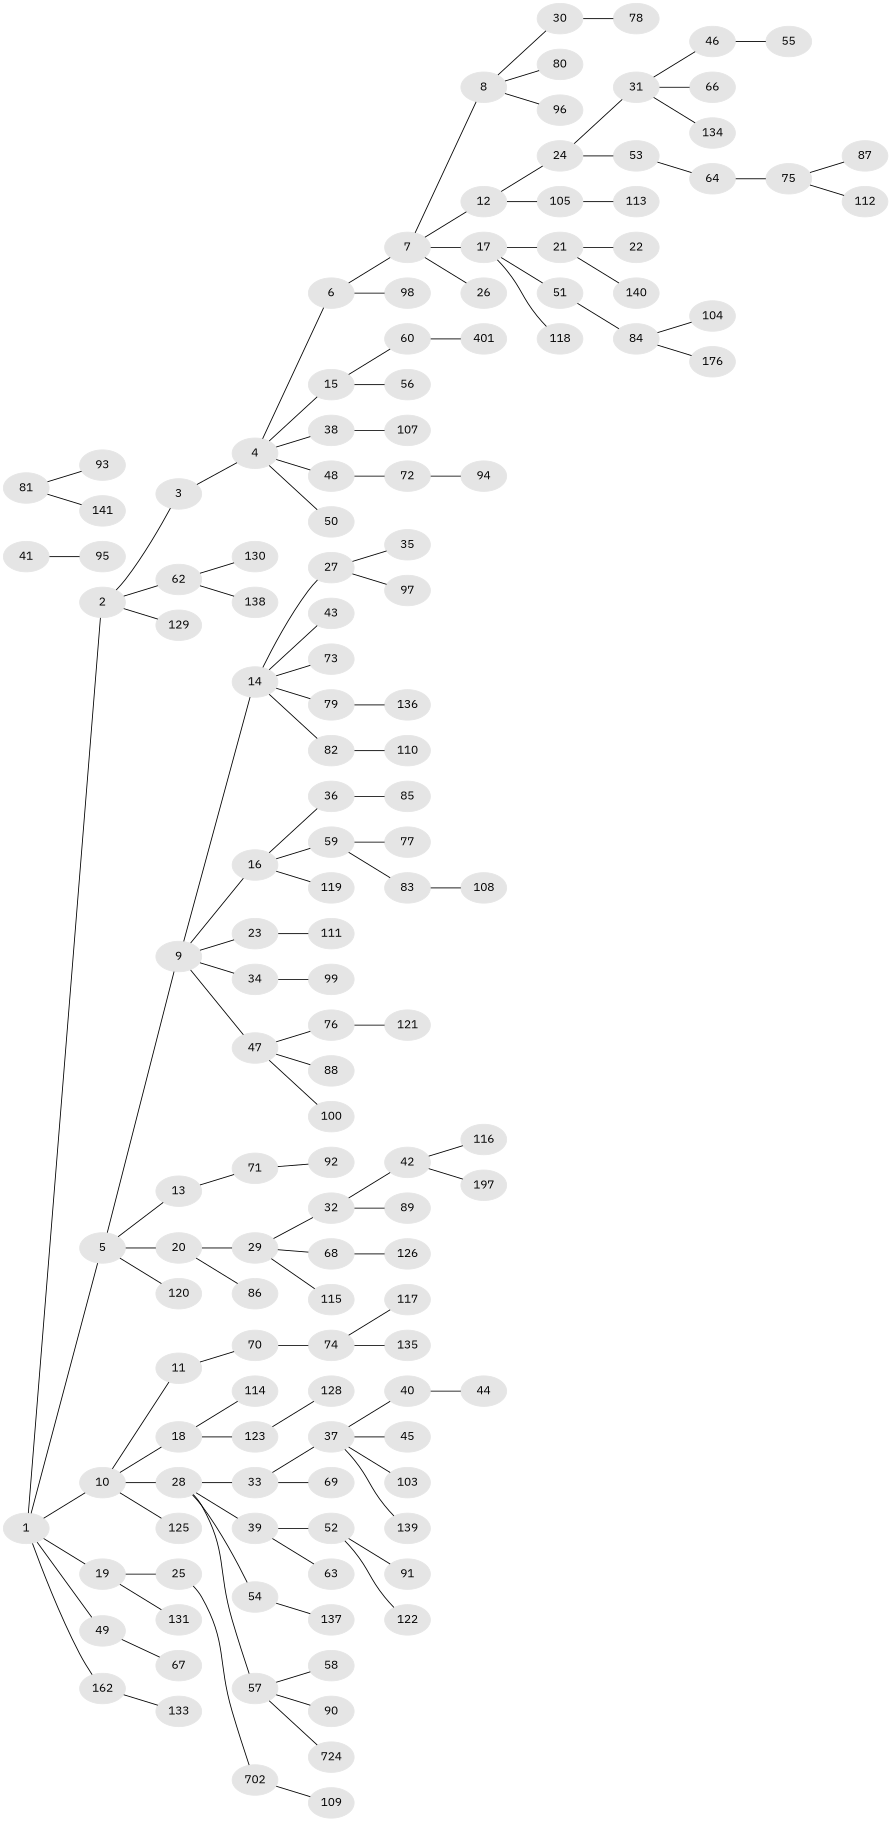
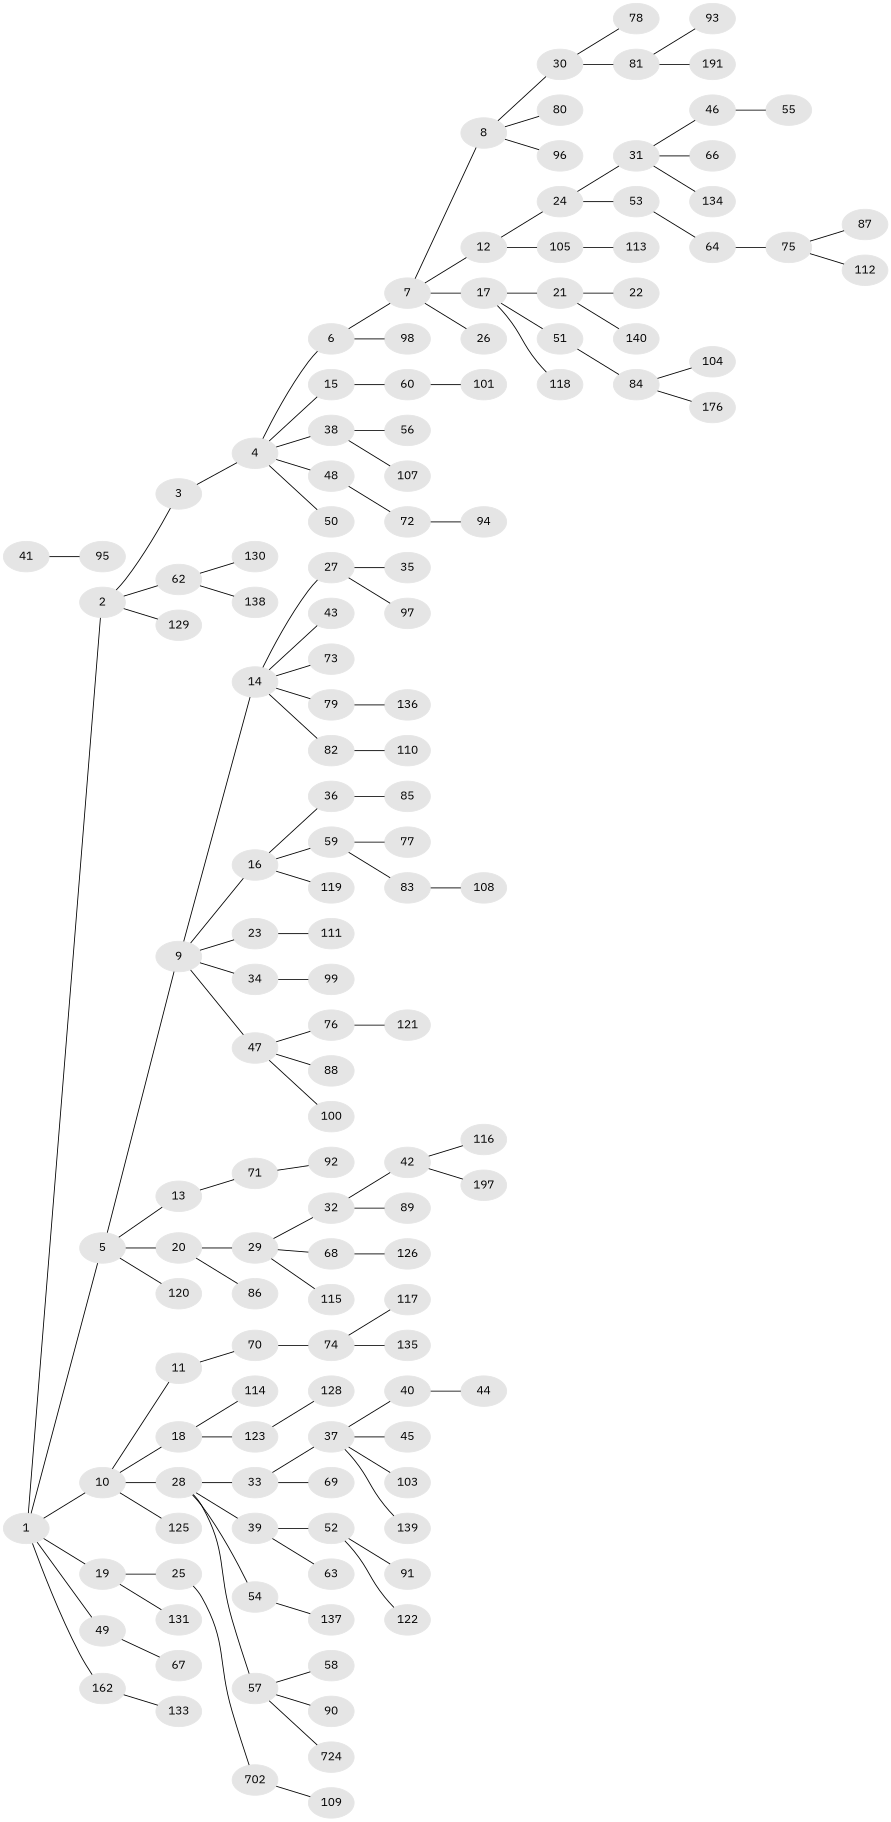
none -> (598, 64)
(484, 339) -> (484, 385)
(370, 385) -> (370, 430)
(103, 511) -> (713, 64)
